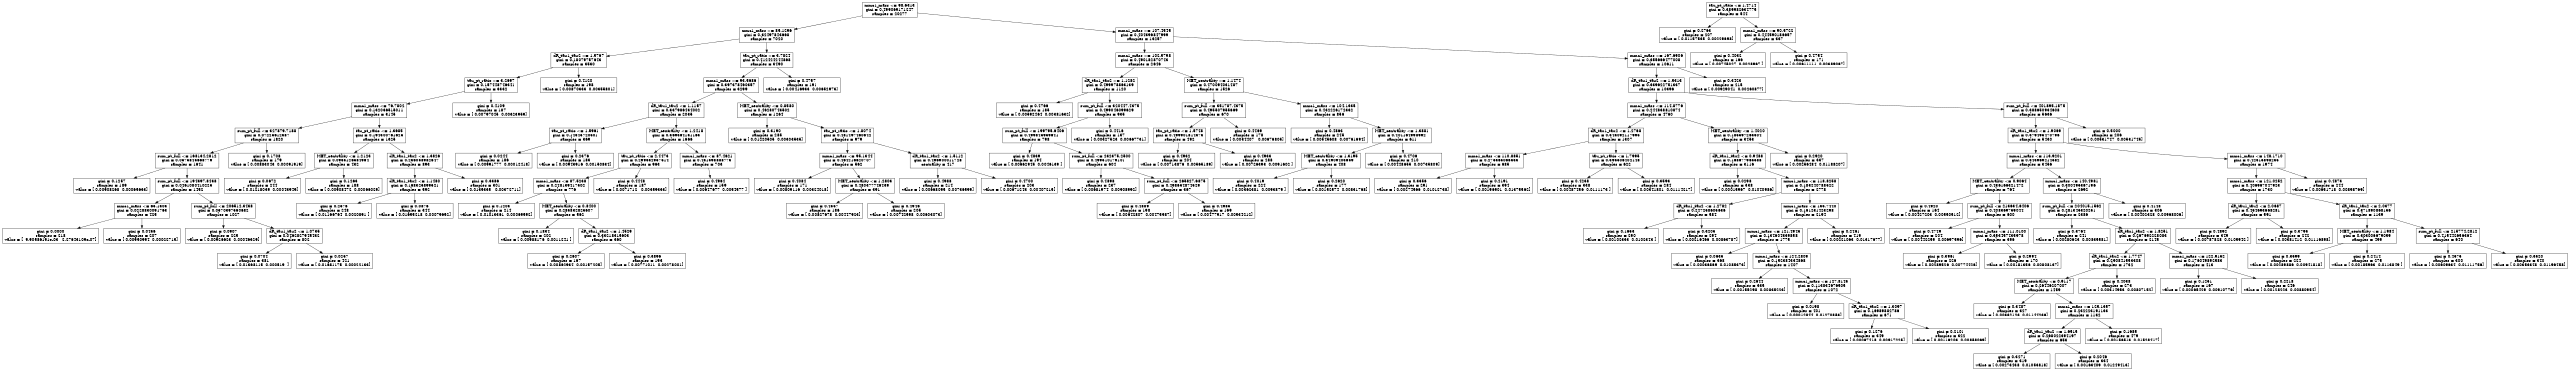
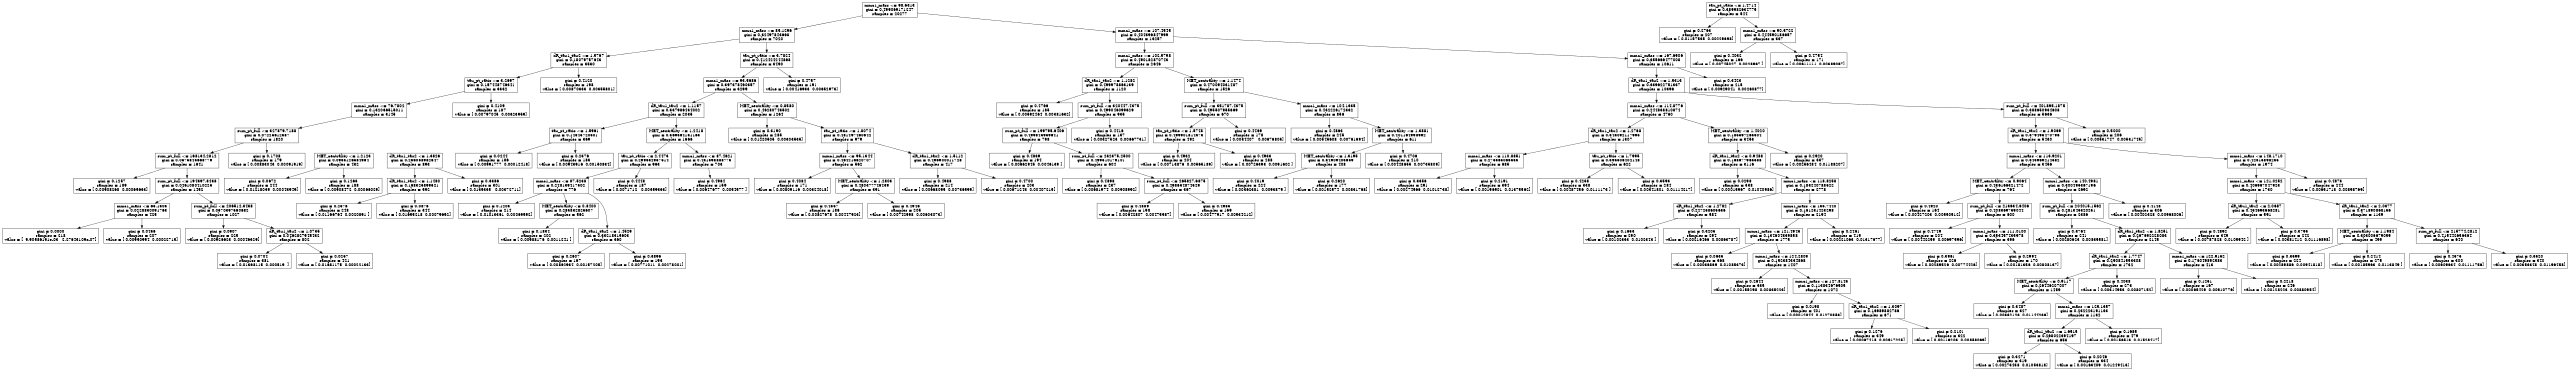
(379, 135) -> none
(938, 161) -> (938, 161)
(587, 222) -> (603, 206)
